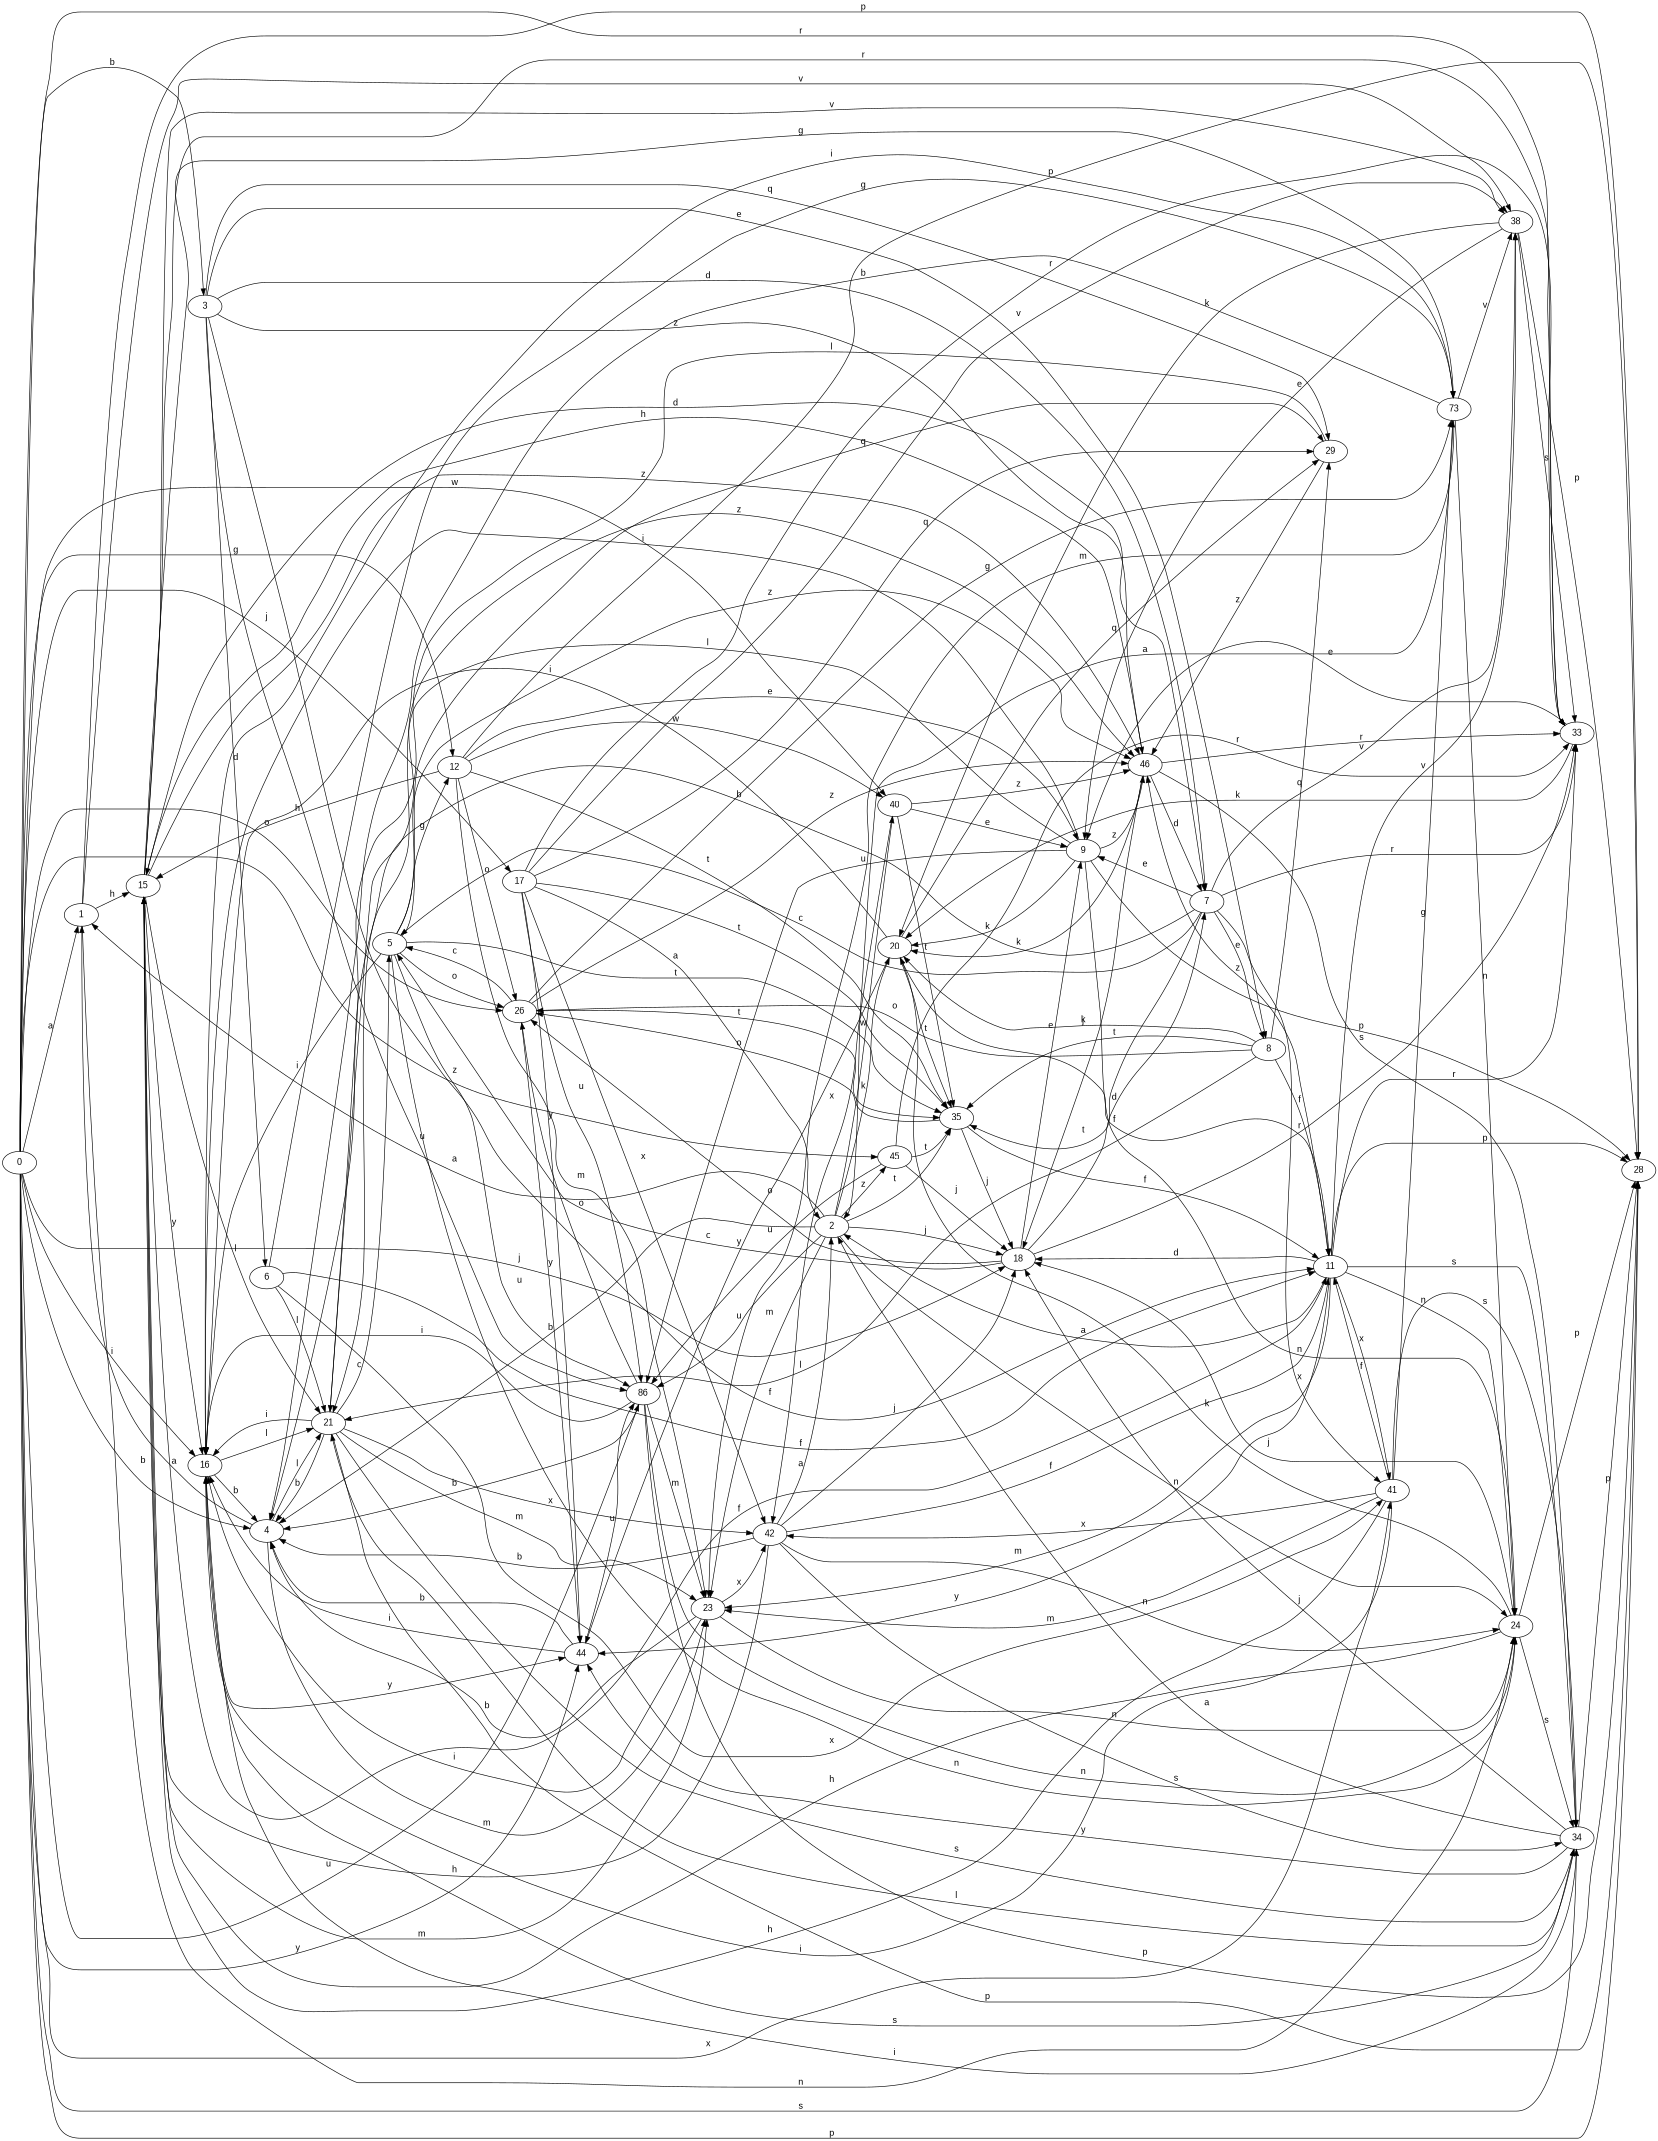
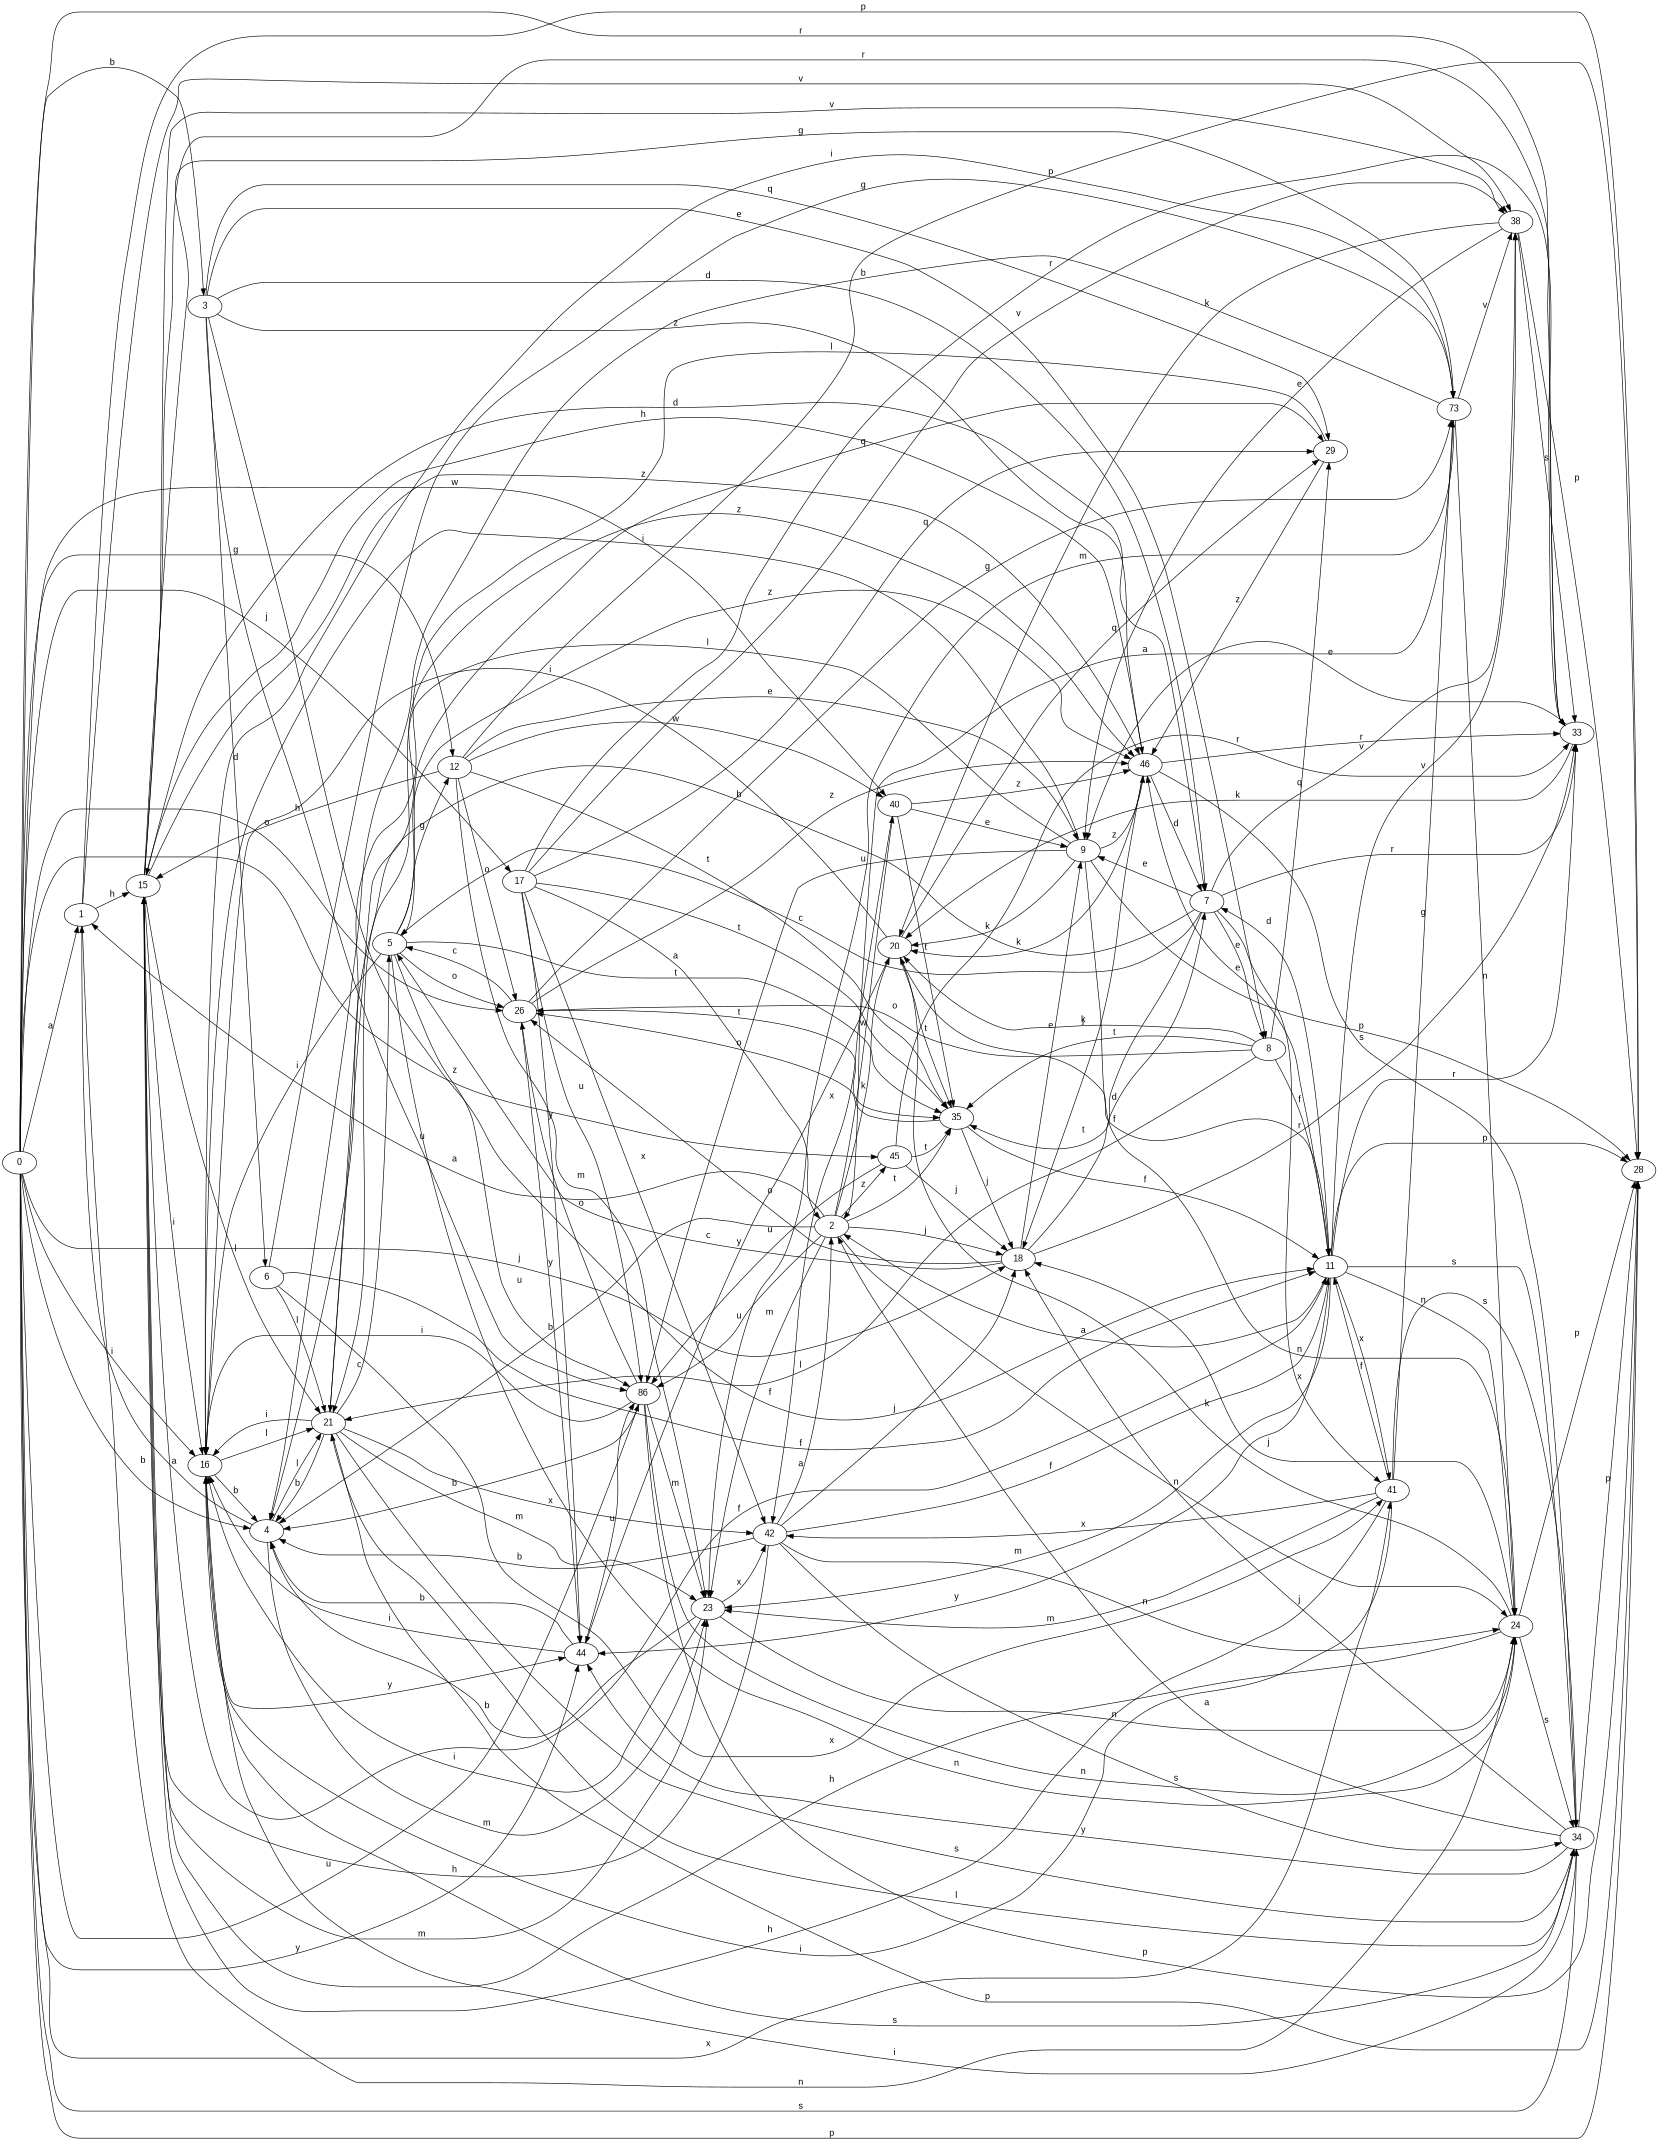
(1238, 968) -> (1238, 968)
(174, 1222) -> (174, 1222)
(1179, 1258) -> (1312, 1068)
